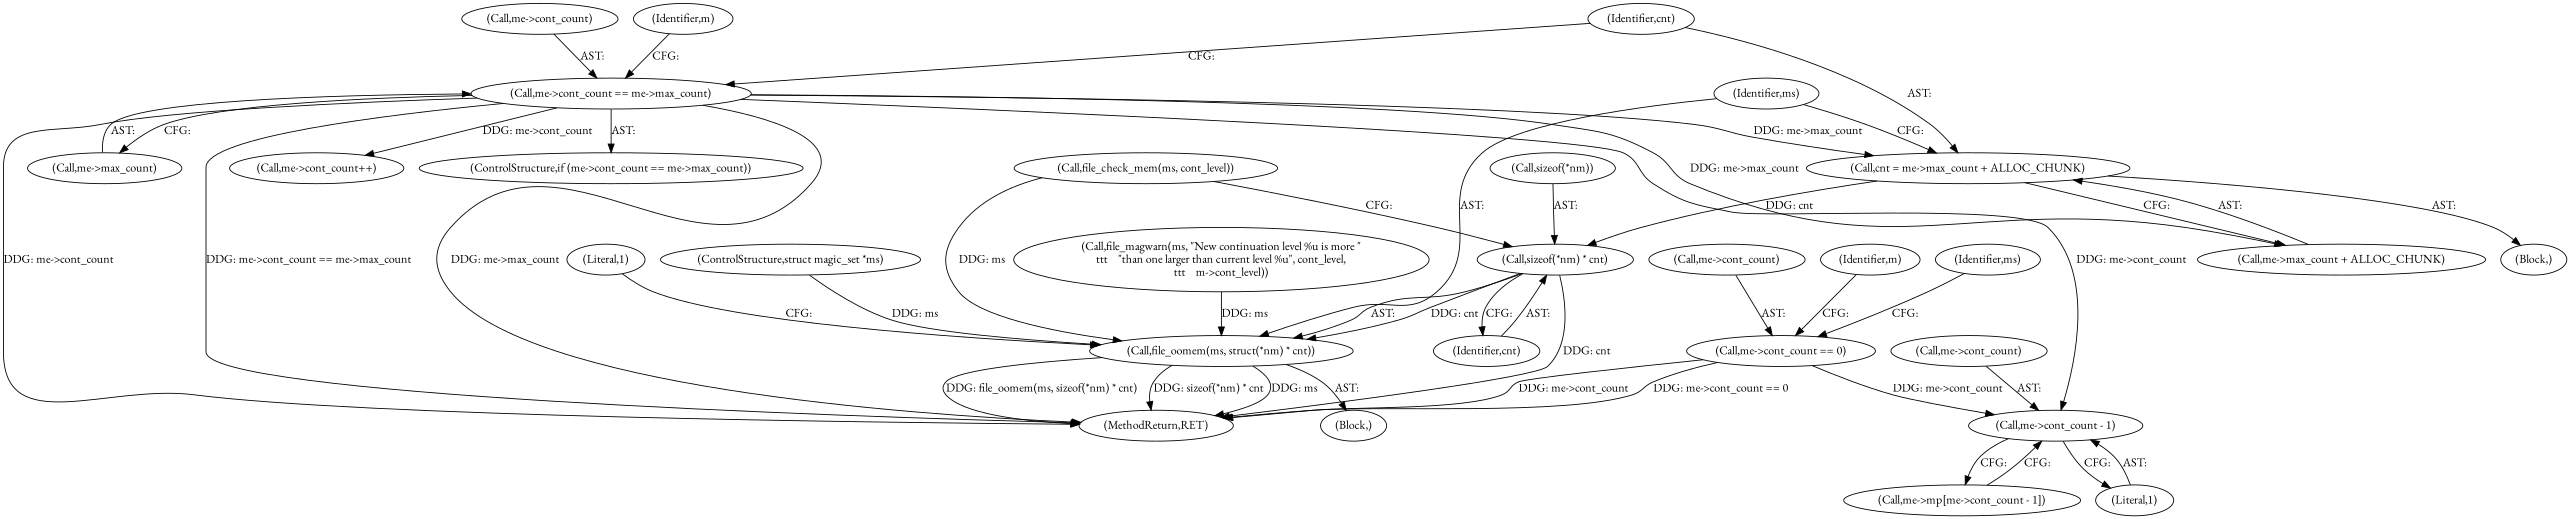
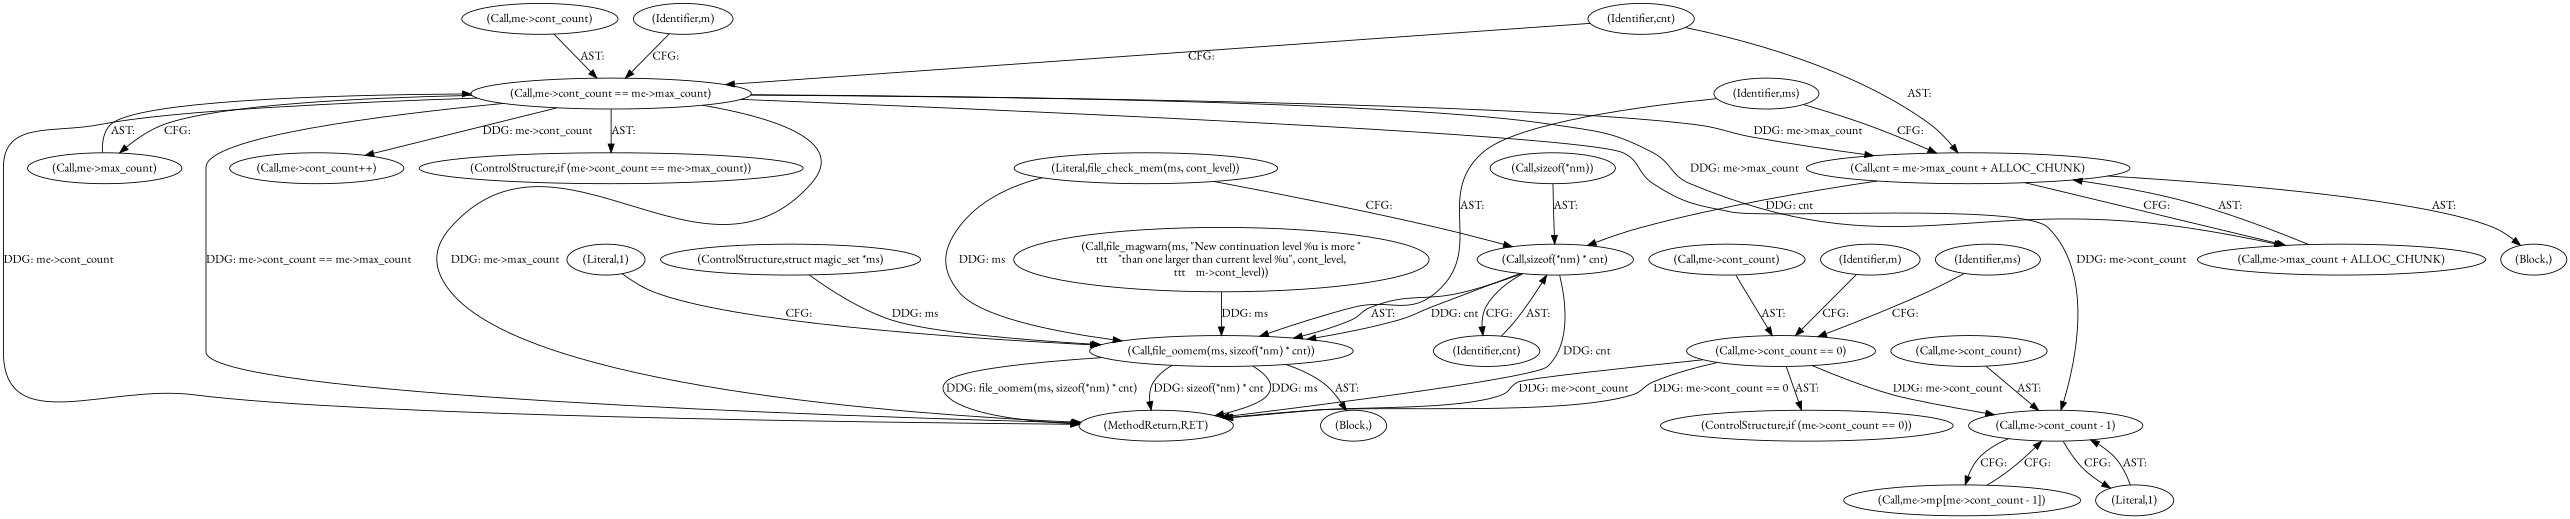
(1146, 168) -> (1146, 168)
(1221, 351) -> (1221, 351)
none -> (1807, 426)
